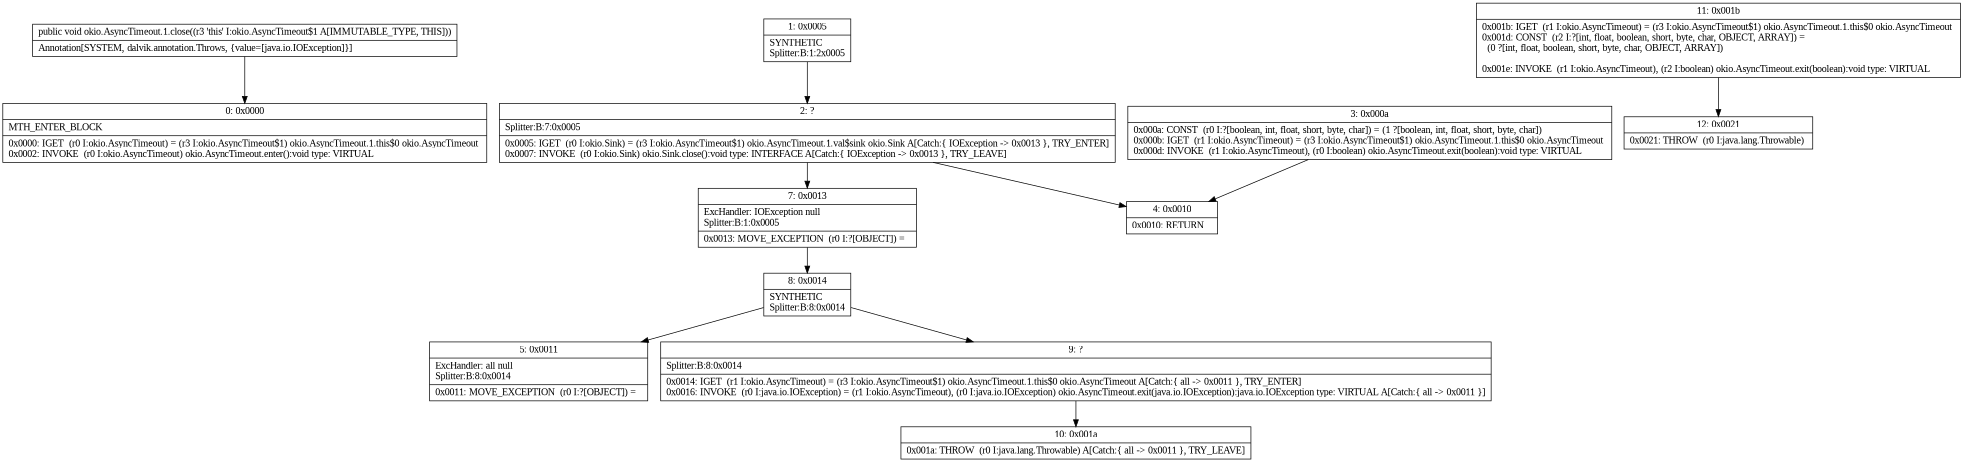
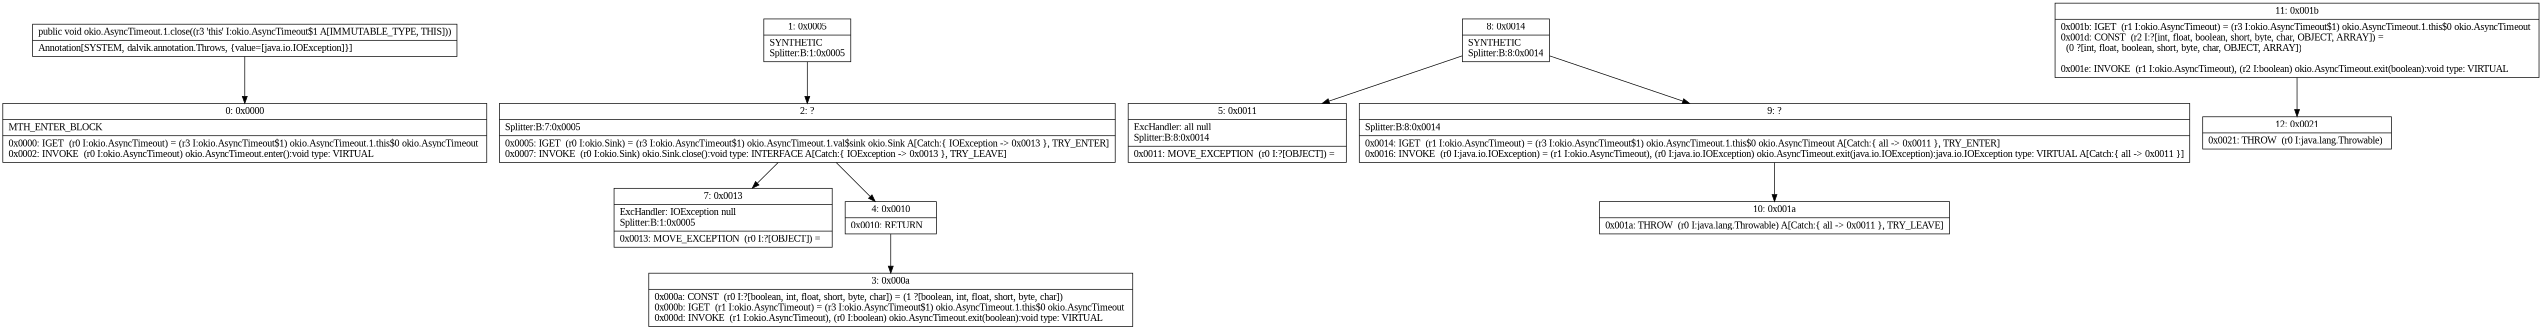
(807, 53) -> (807, 53)
(1262, 179) -> (891, 250)
(807, 257) -> none
